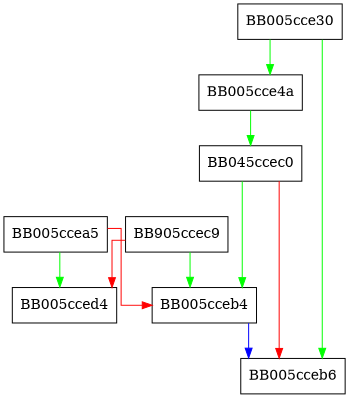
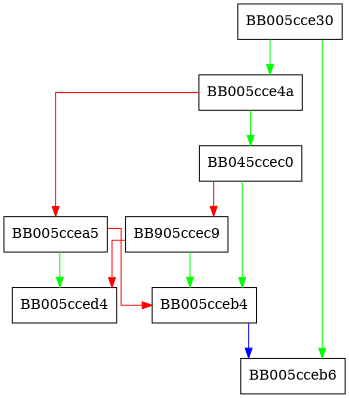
none -> (70, 93)
(279, 265) -> (214, 194)
